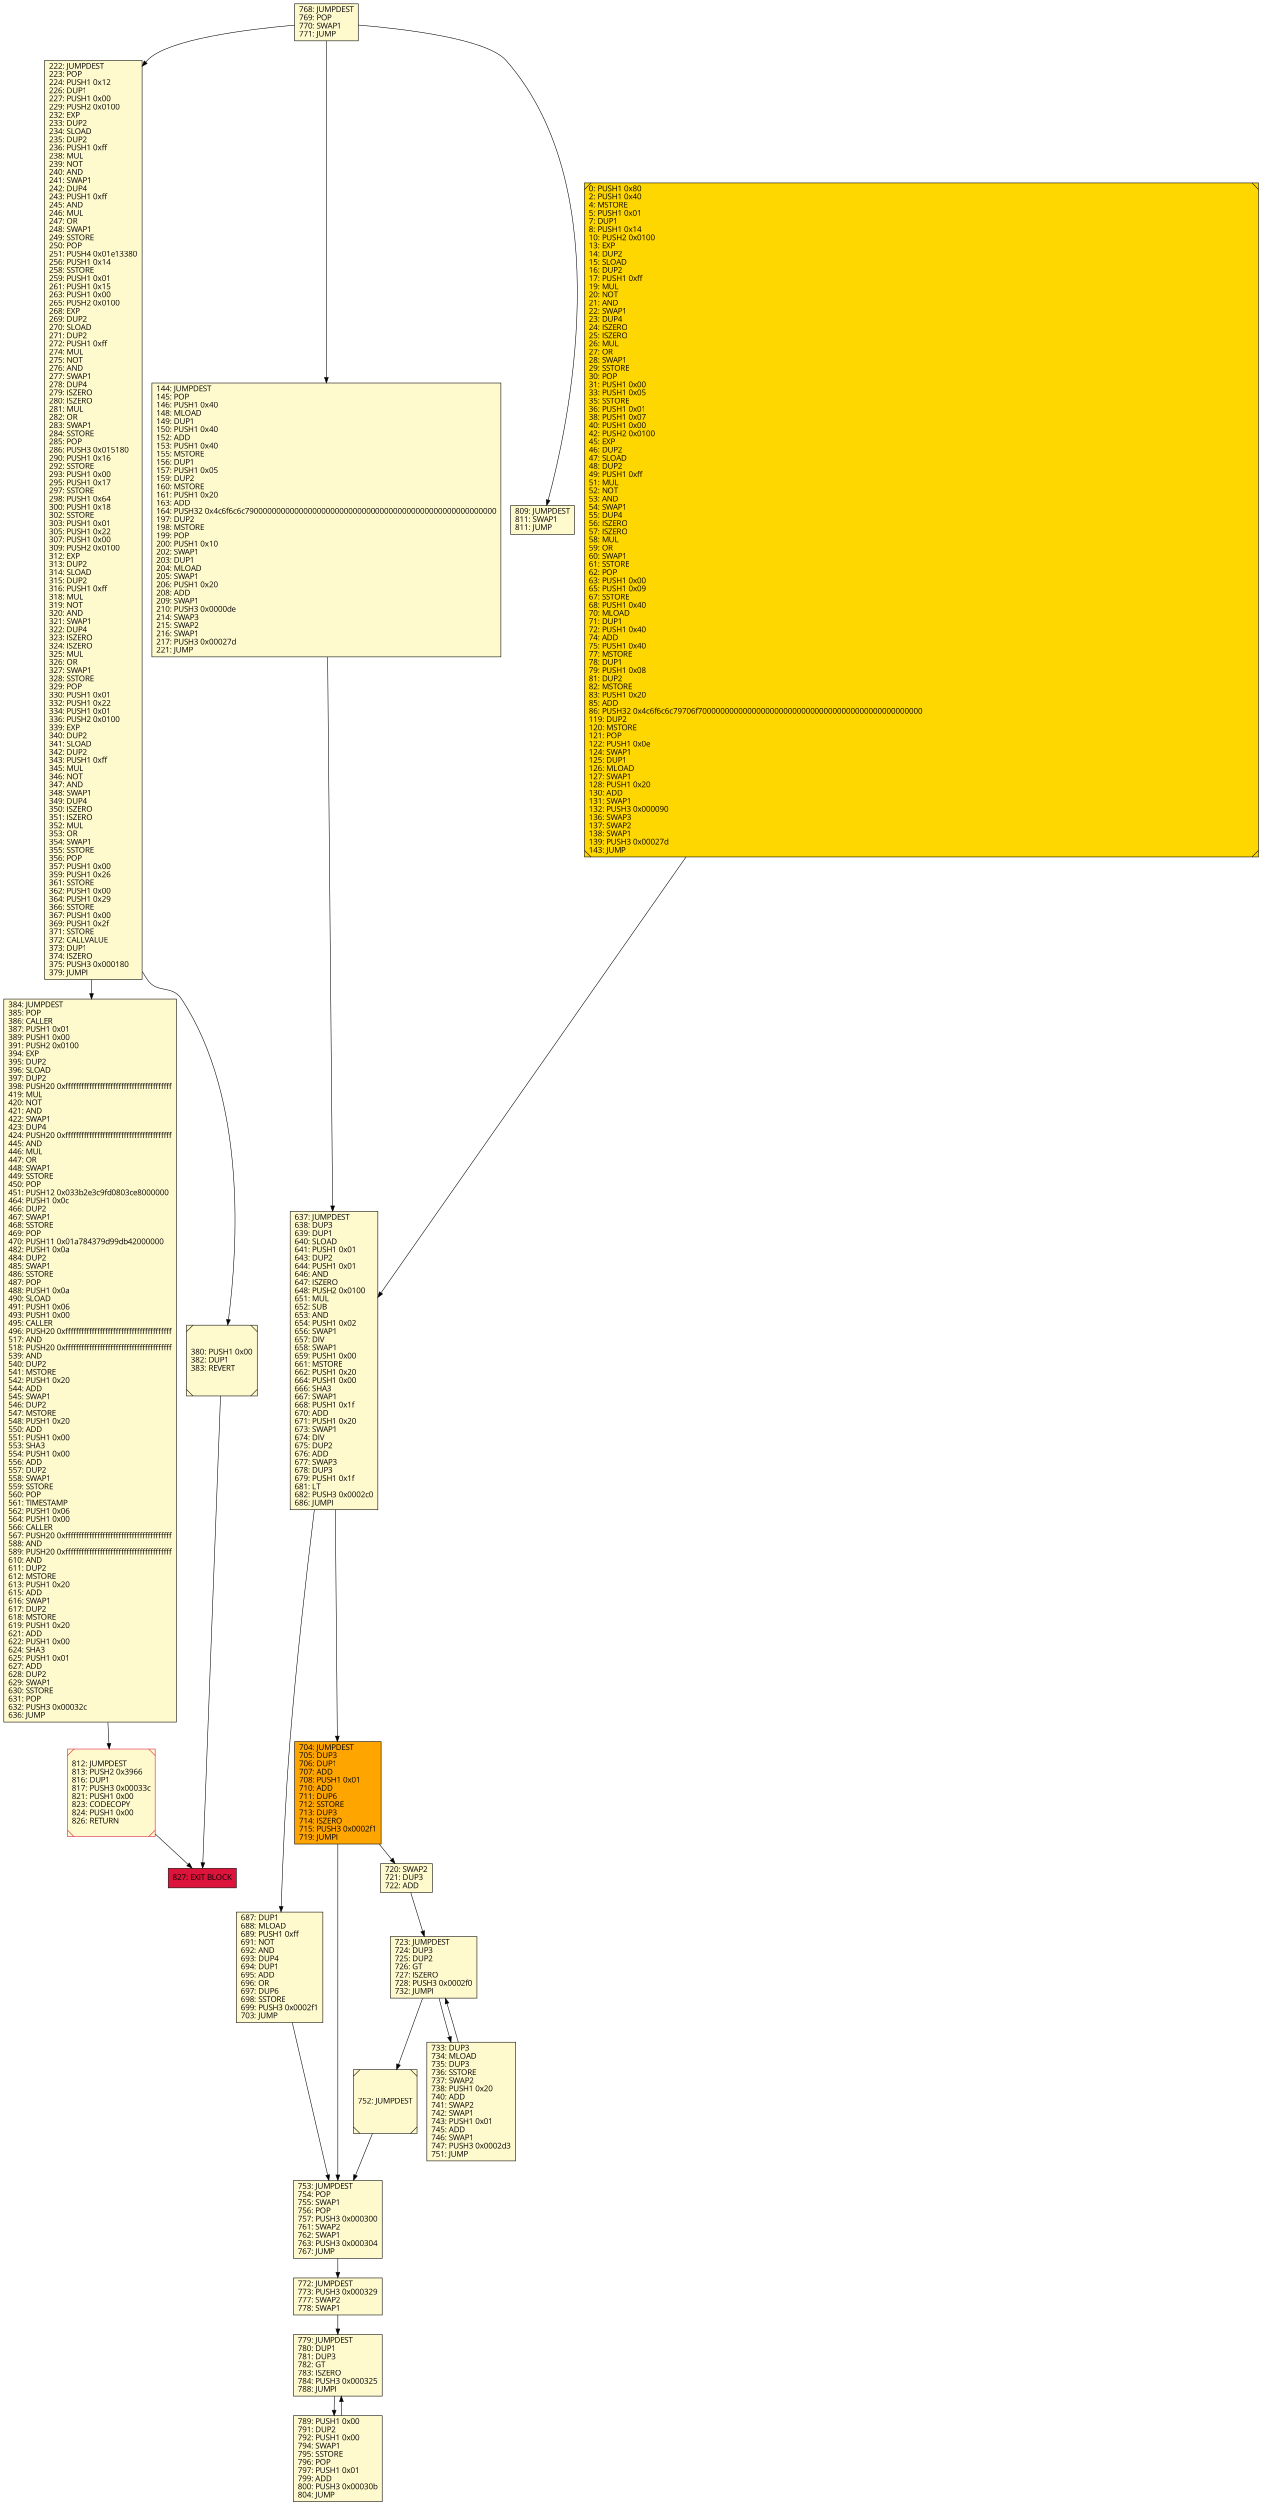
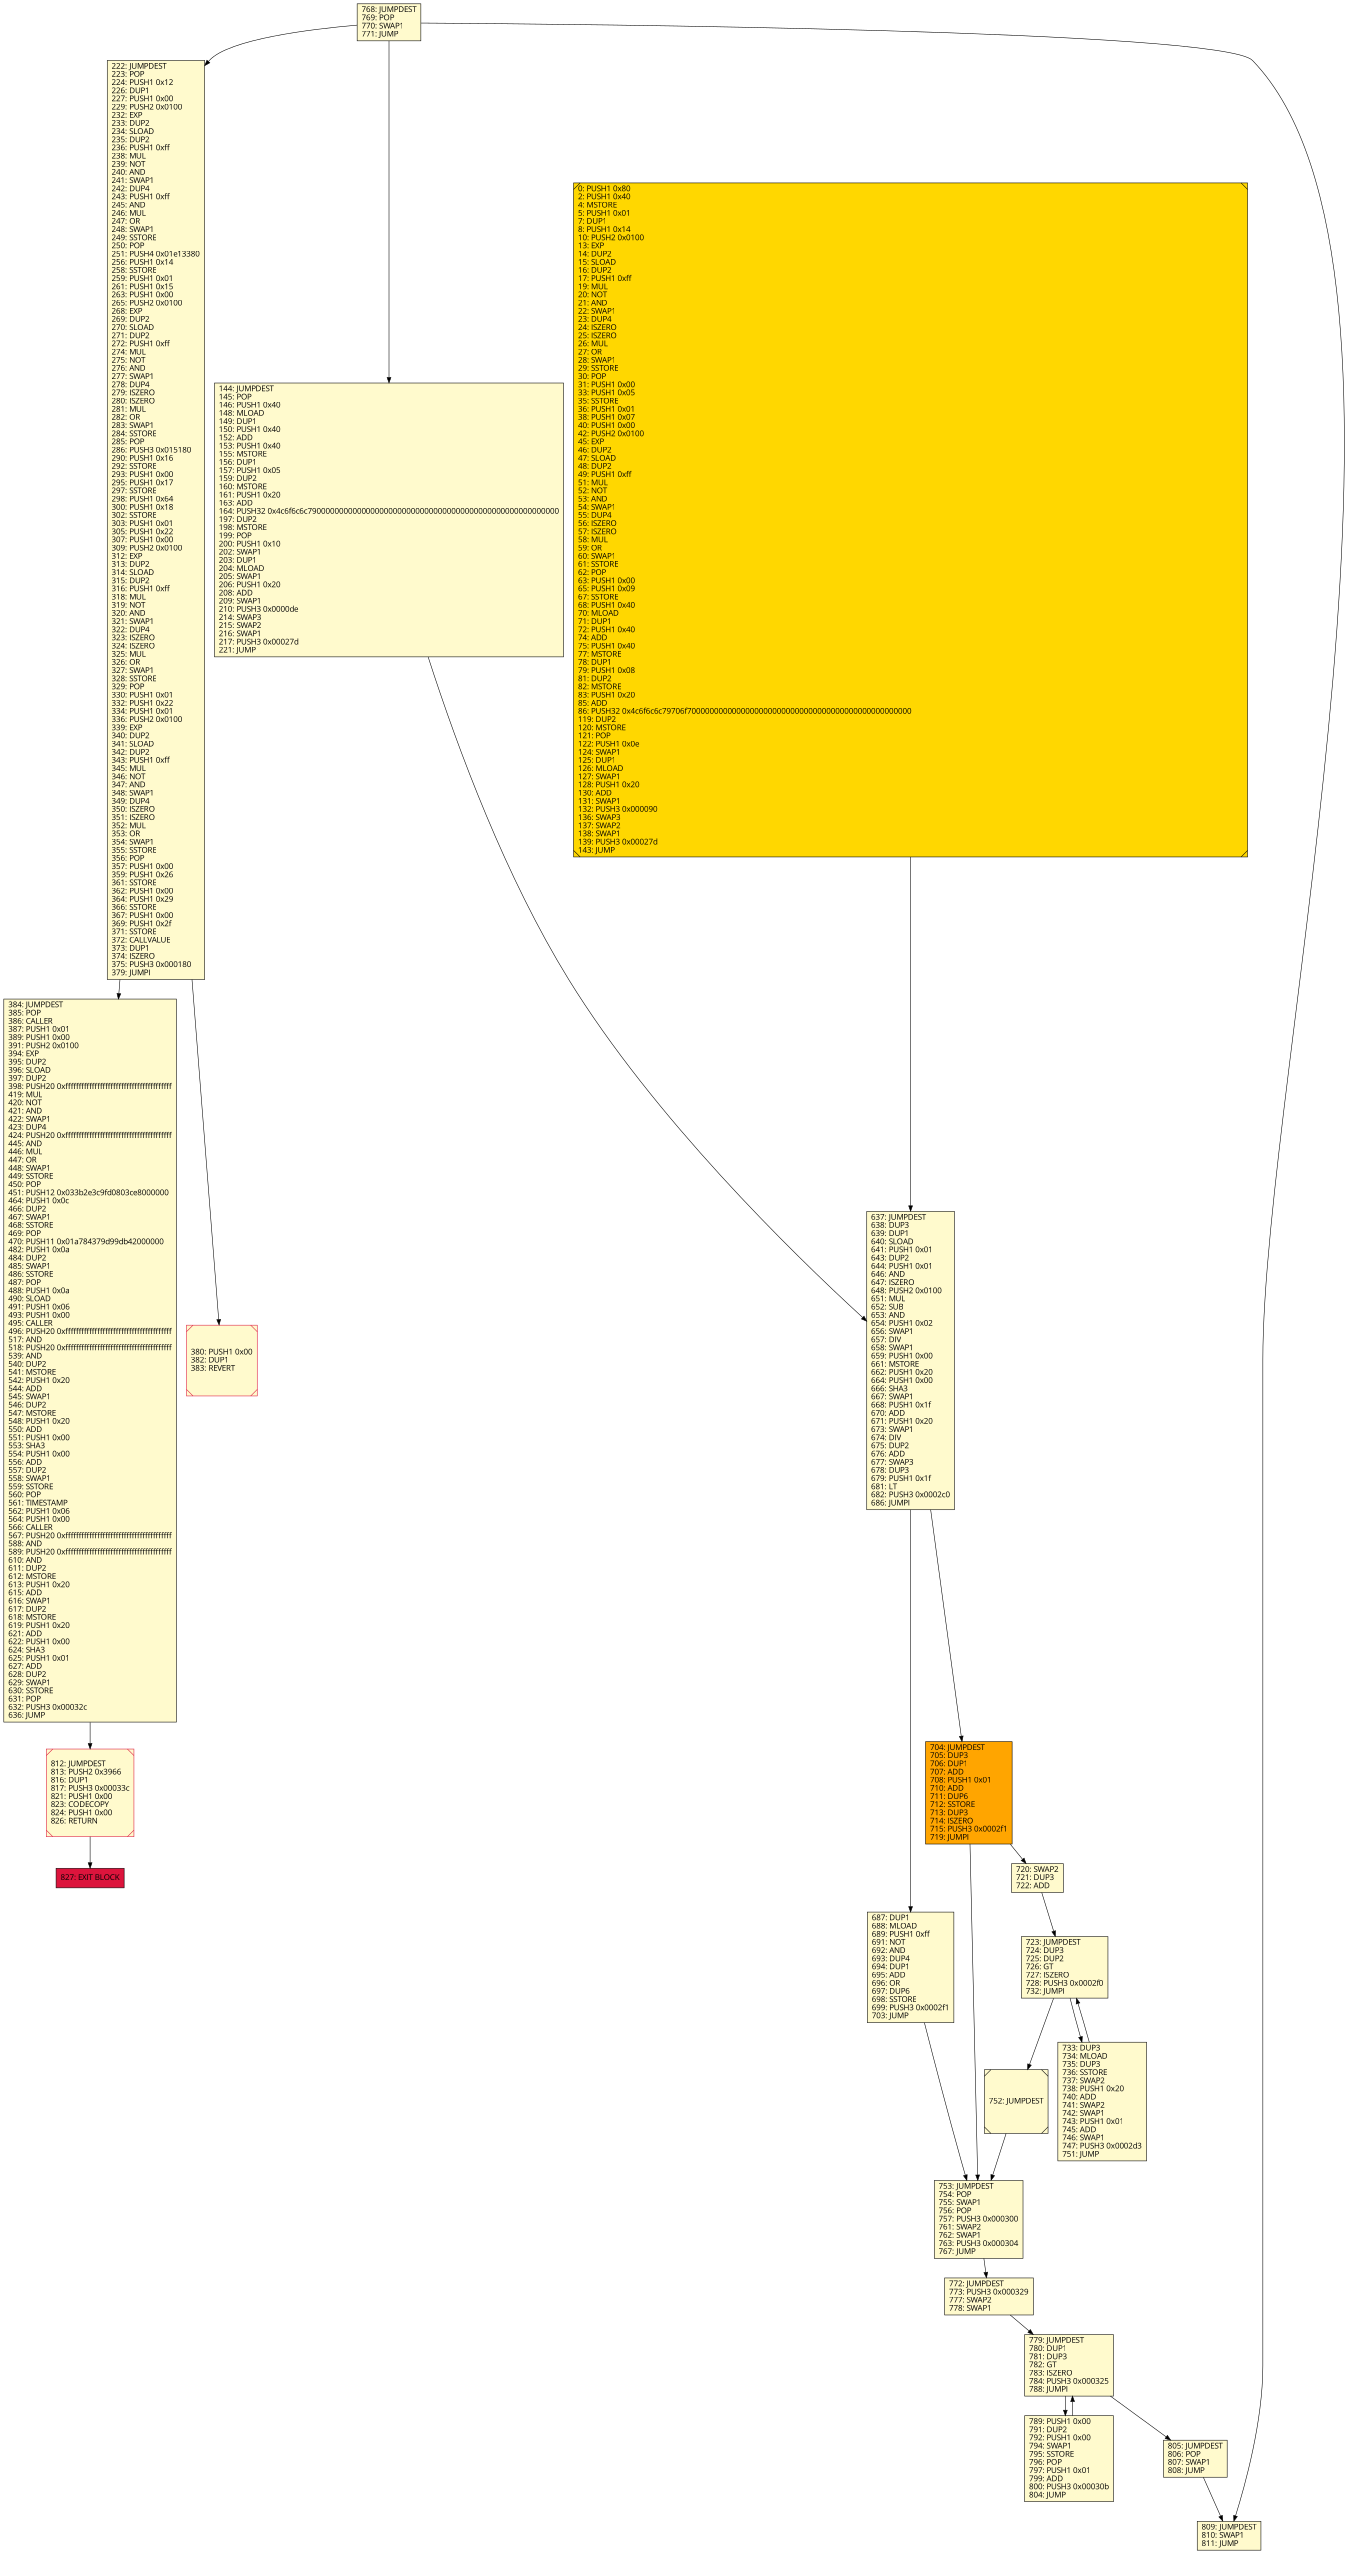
(543, 520) -> (1229, 2536)
(222, 1361) -> (222, 1361)
(212, 1629) -> none
none -> (1195, 2459)
